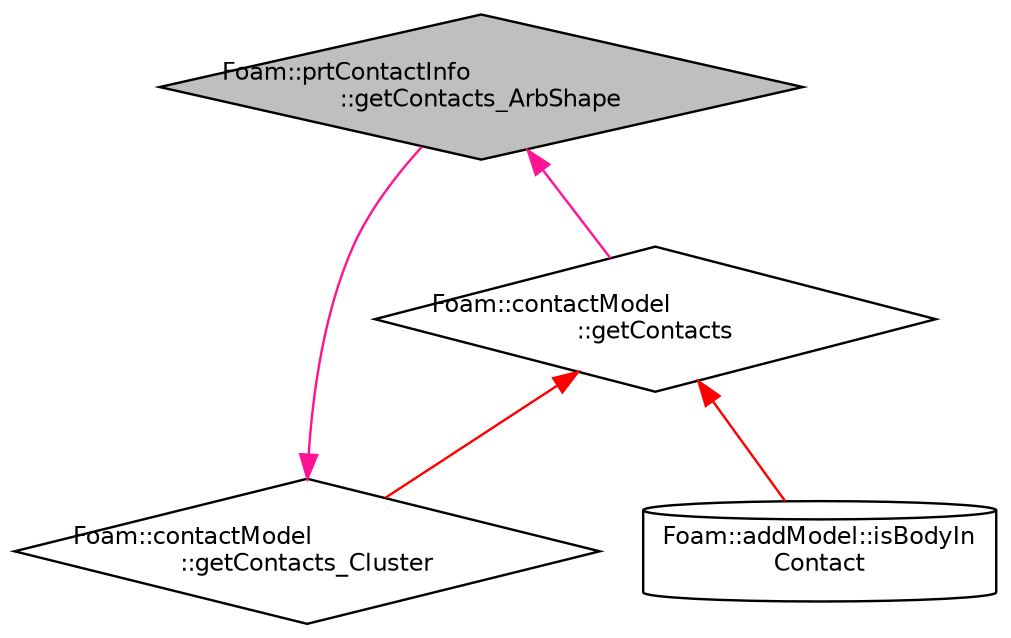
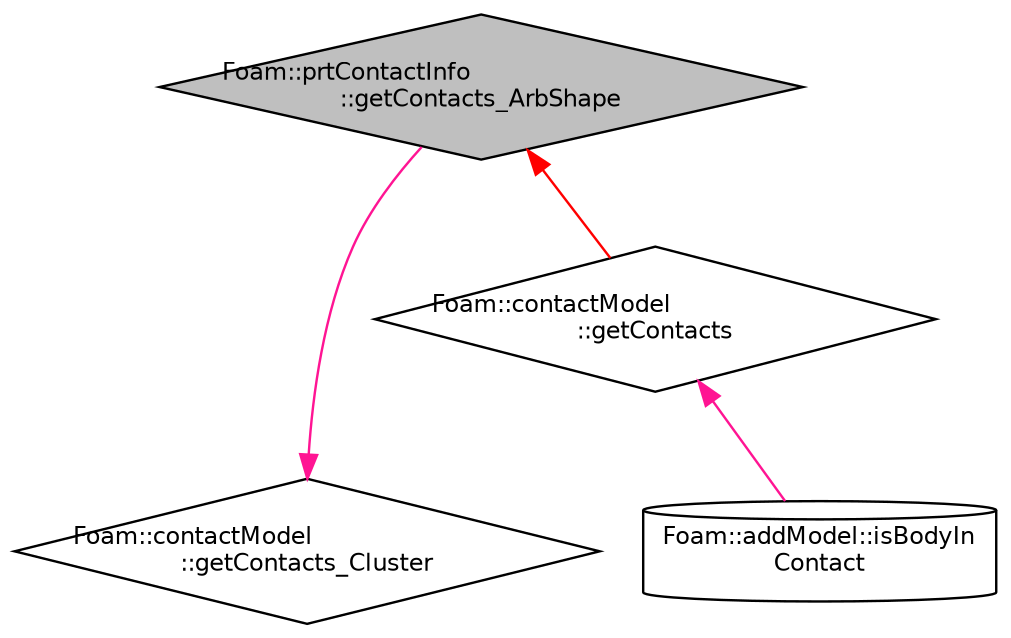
(577, 214) -> (577, 214)
(471, 442) -> none
(749, 451) -> (749, 451)
